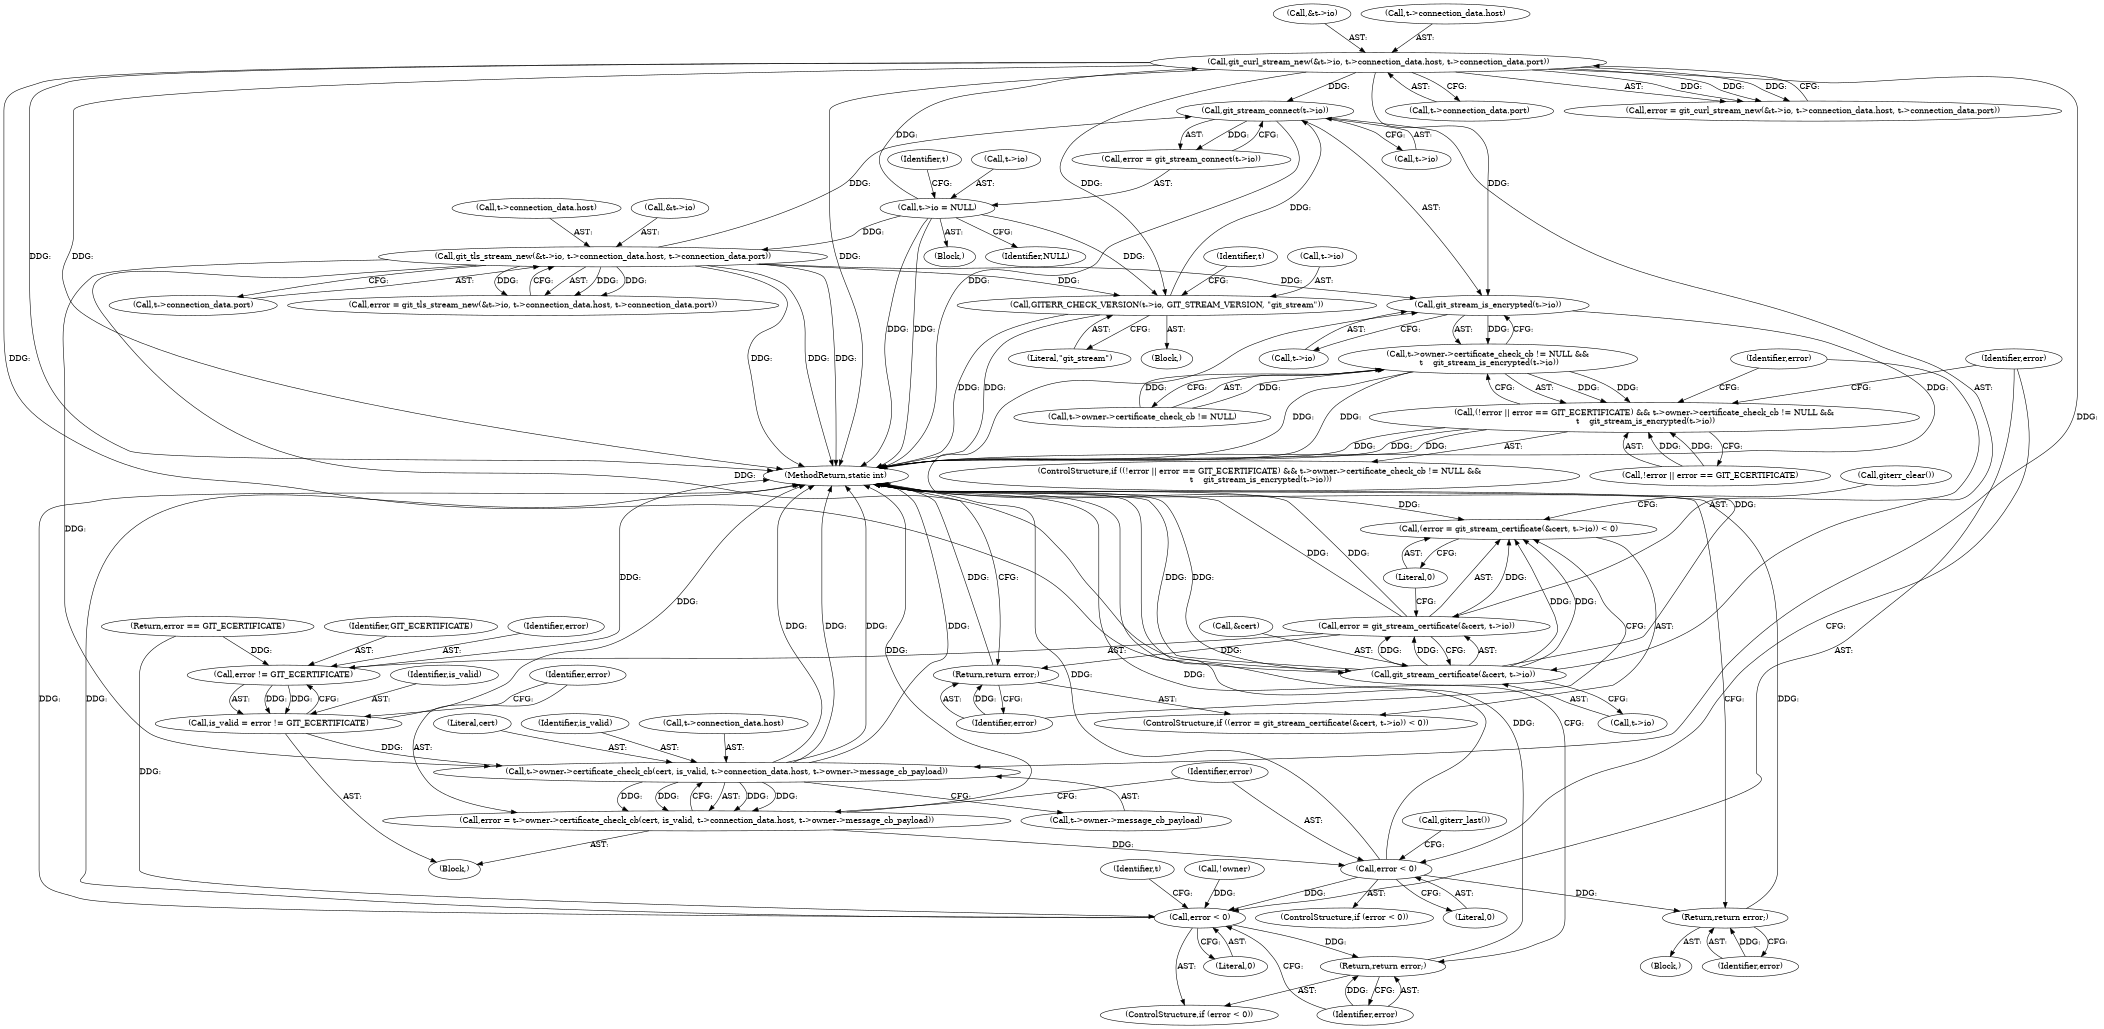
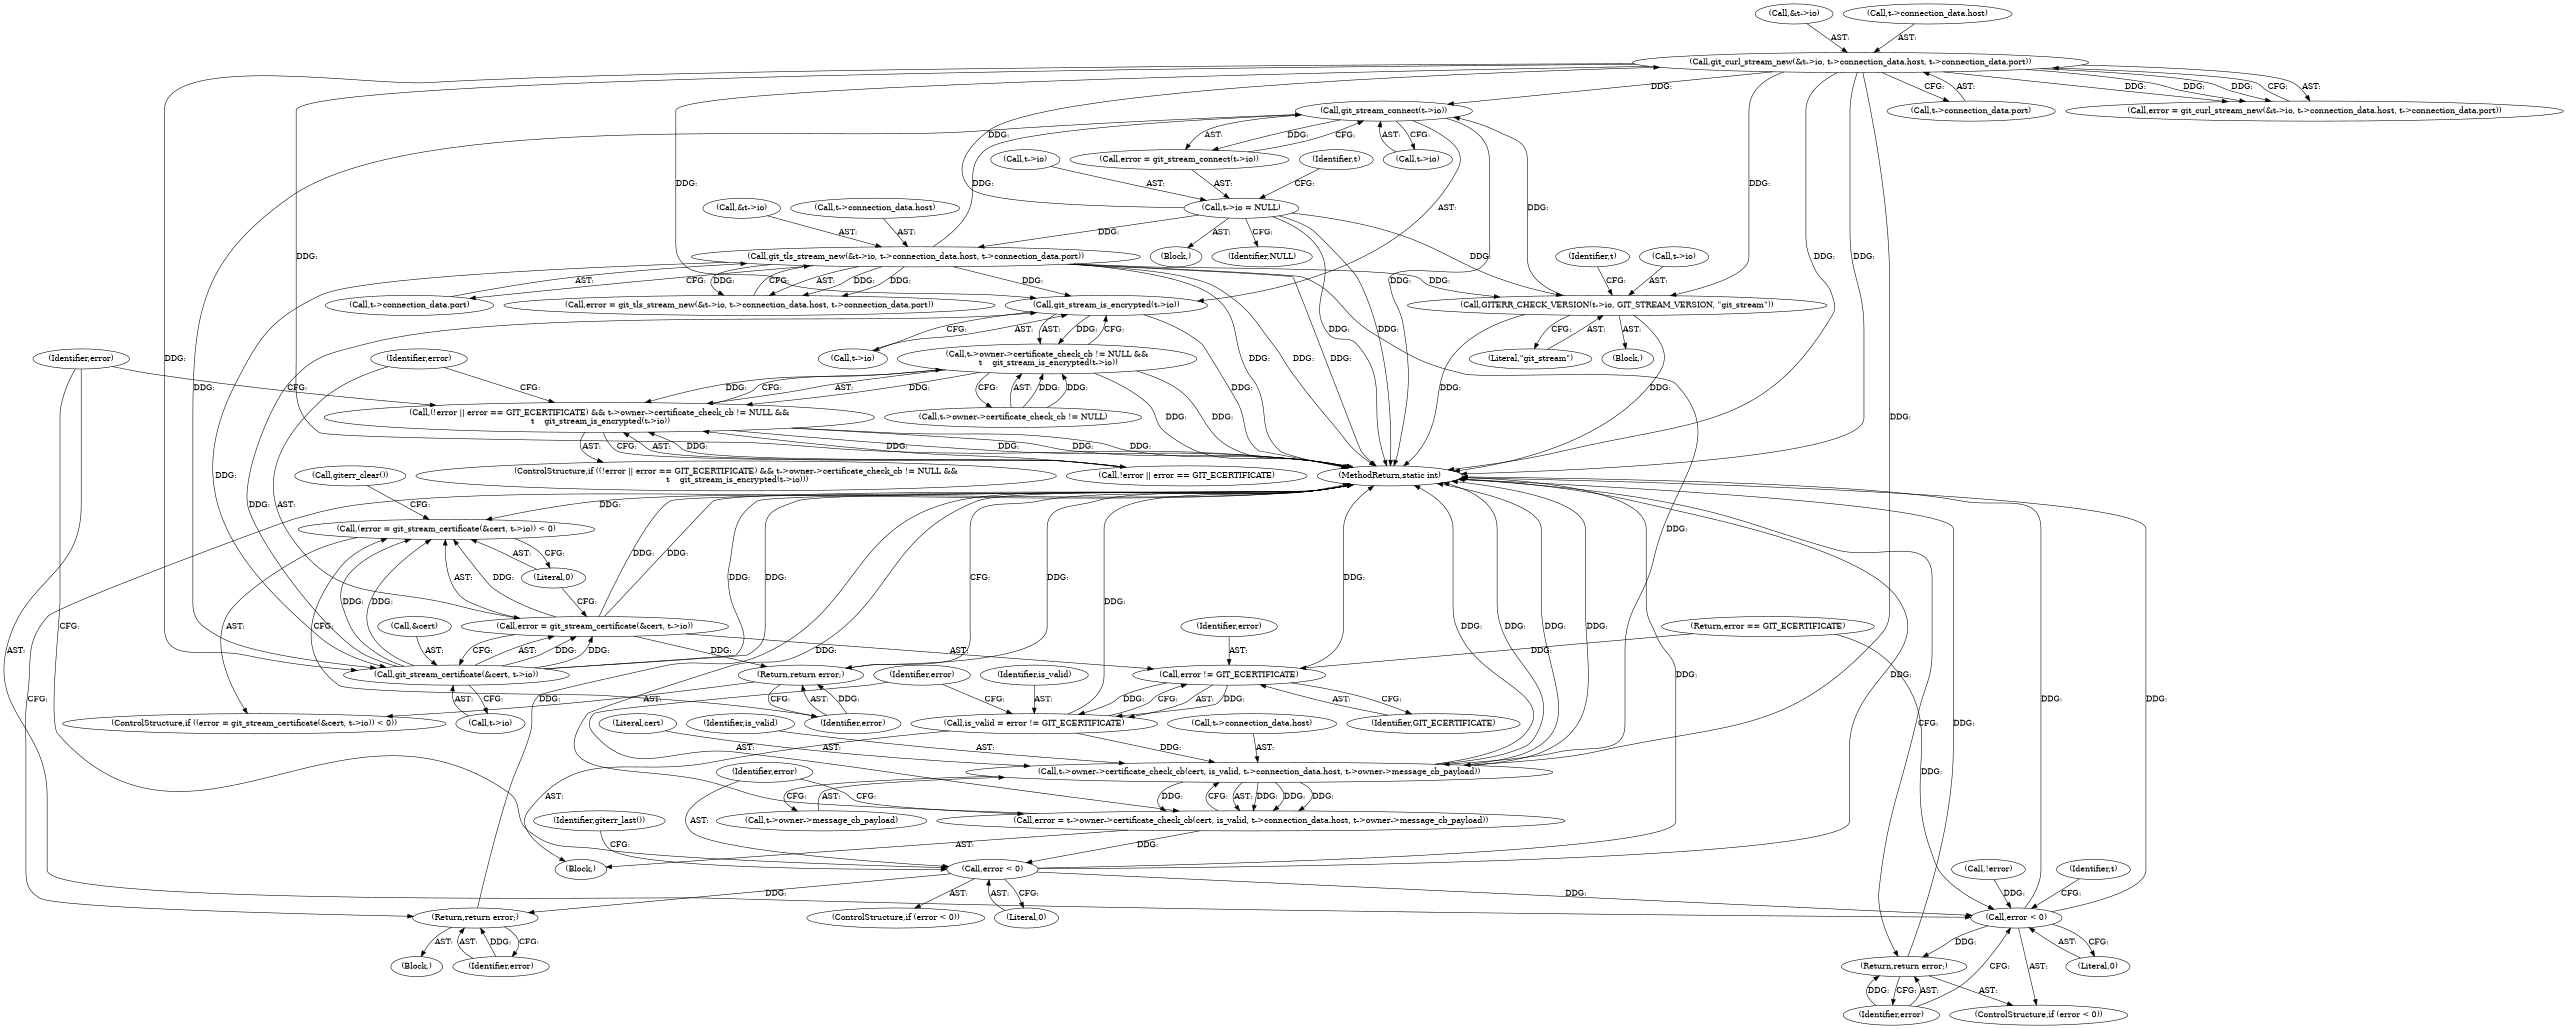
(1985, 388) -> (205, 388)
none -> (1350, 694)
(1454, 821) -> (599, 821)
(1224, 869) -> (1988, 869)
